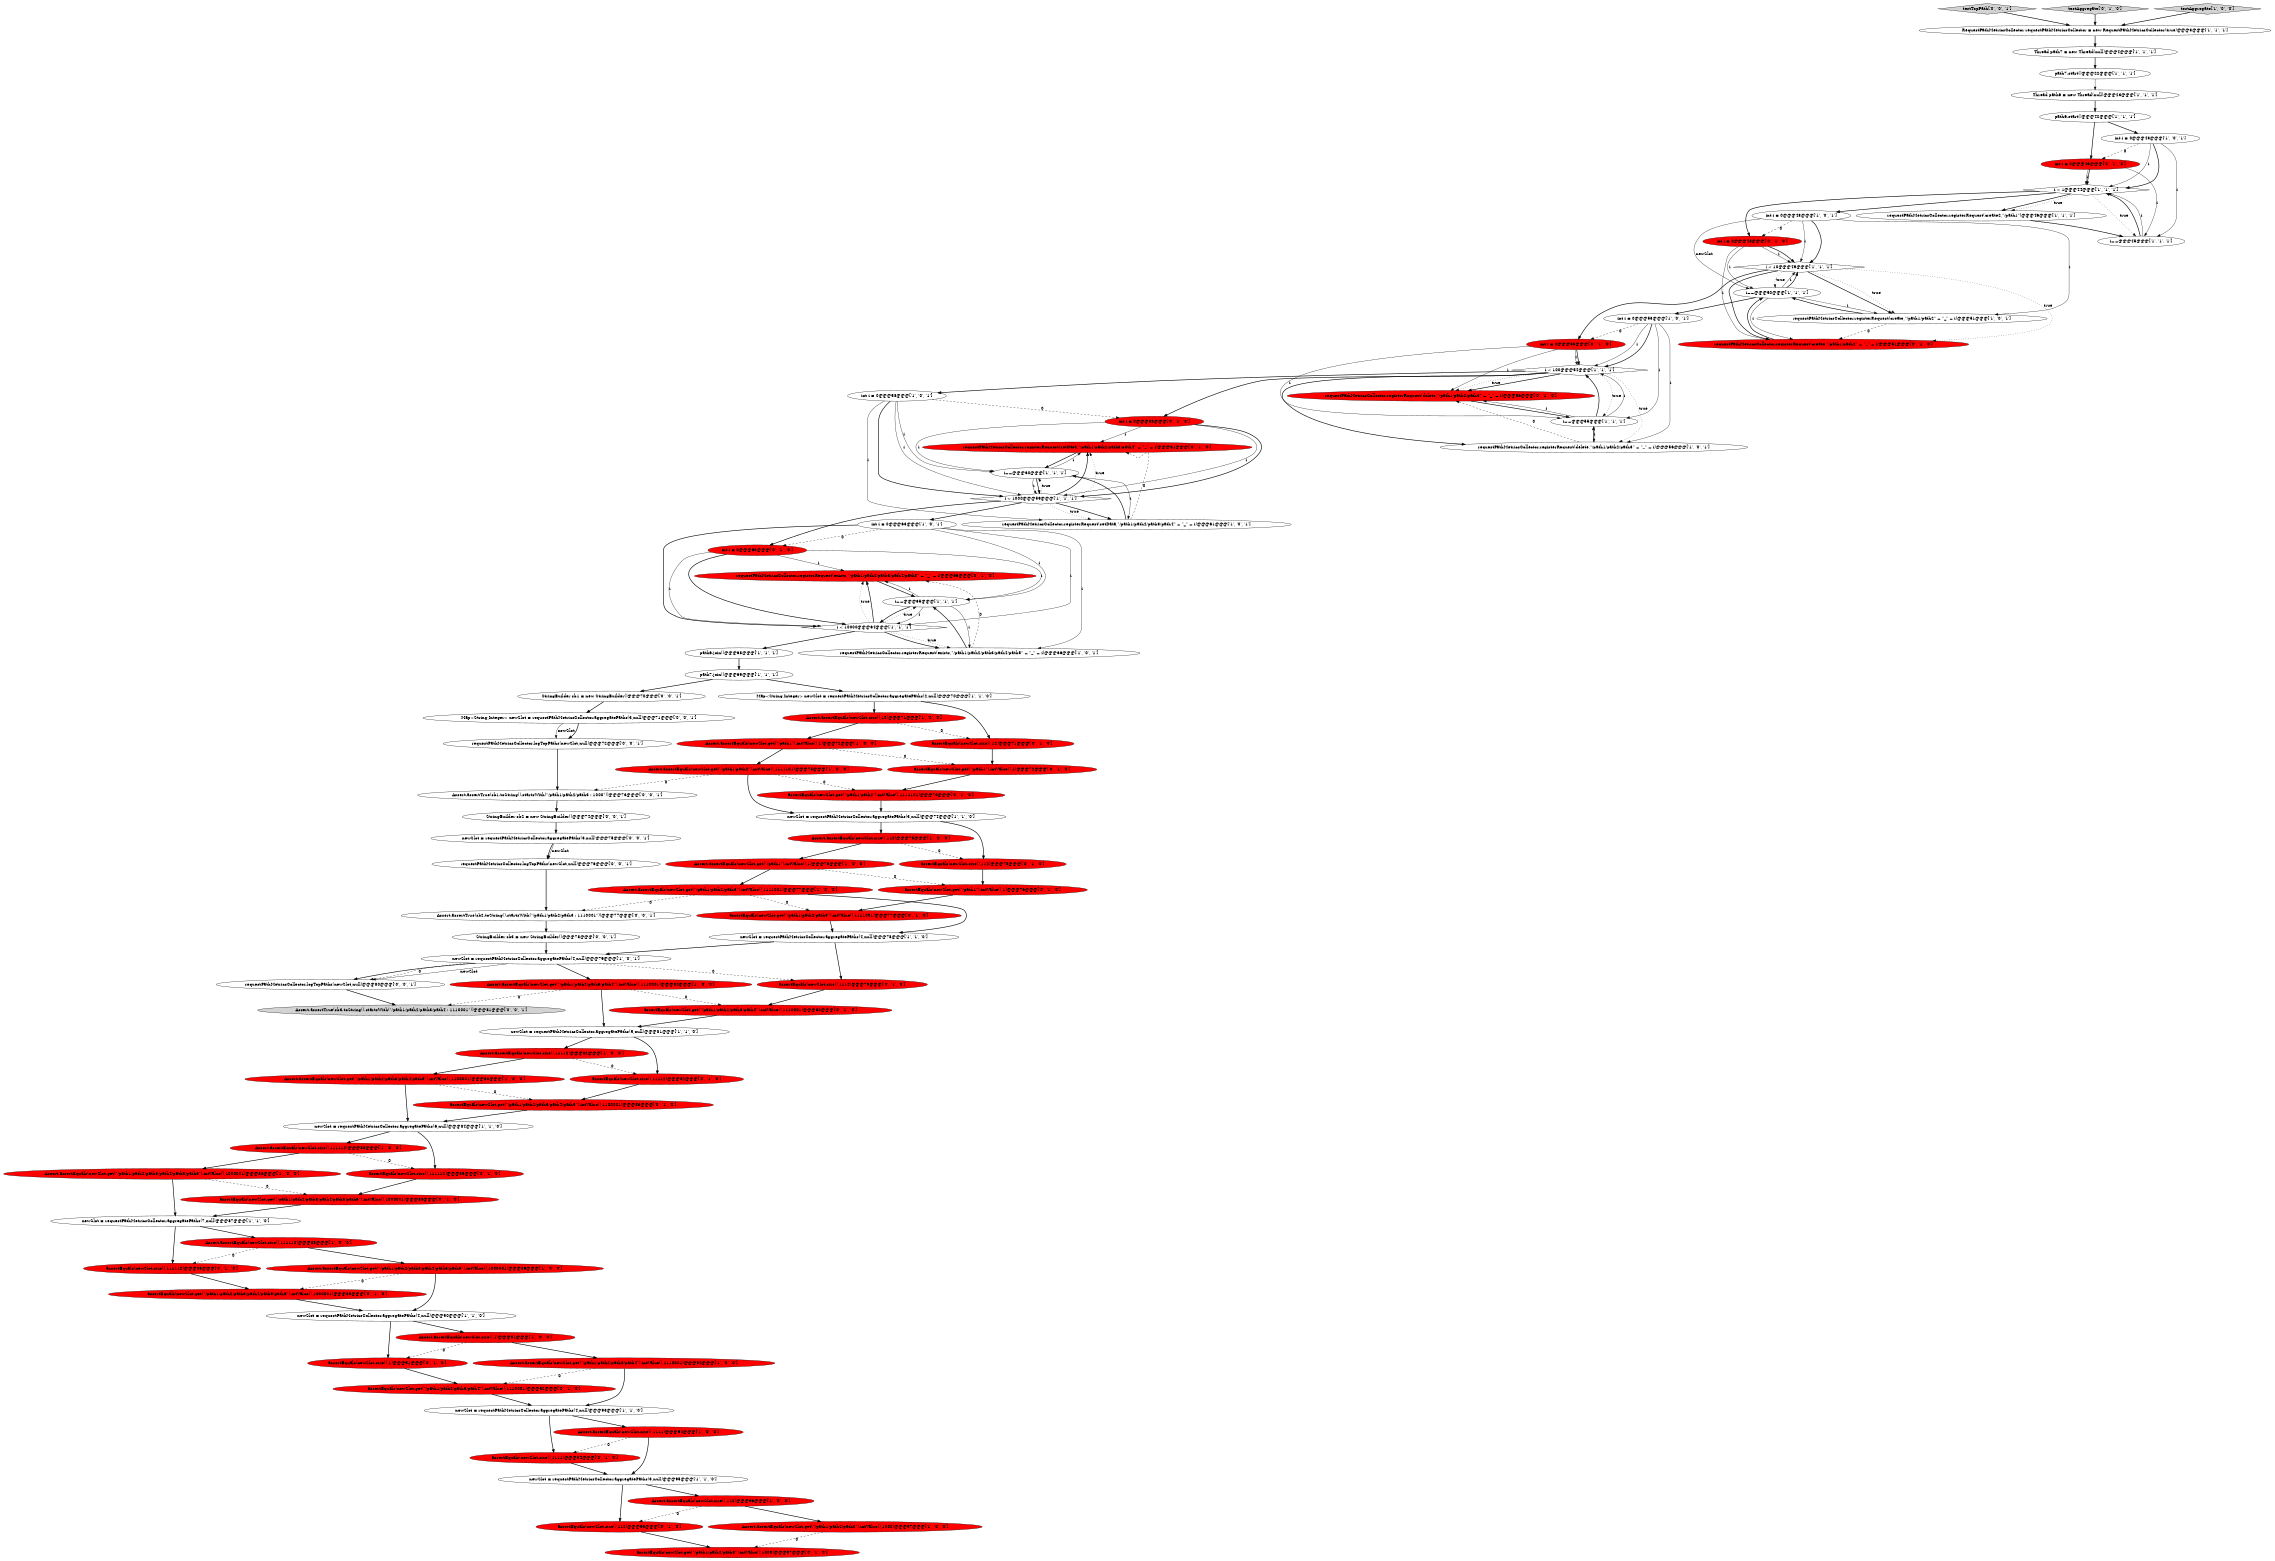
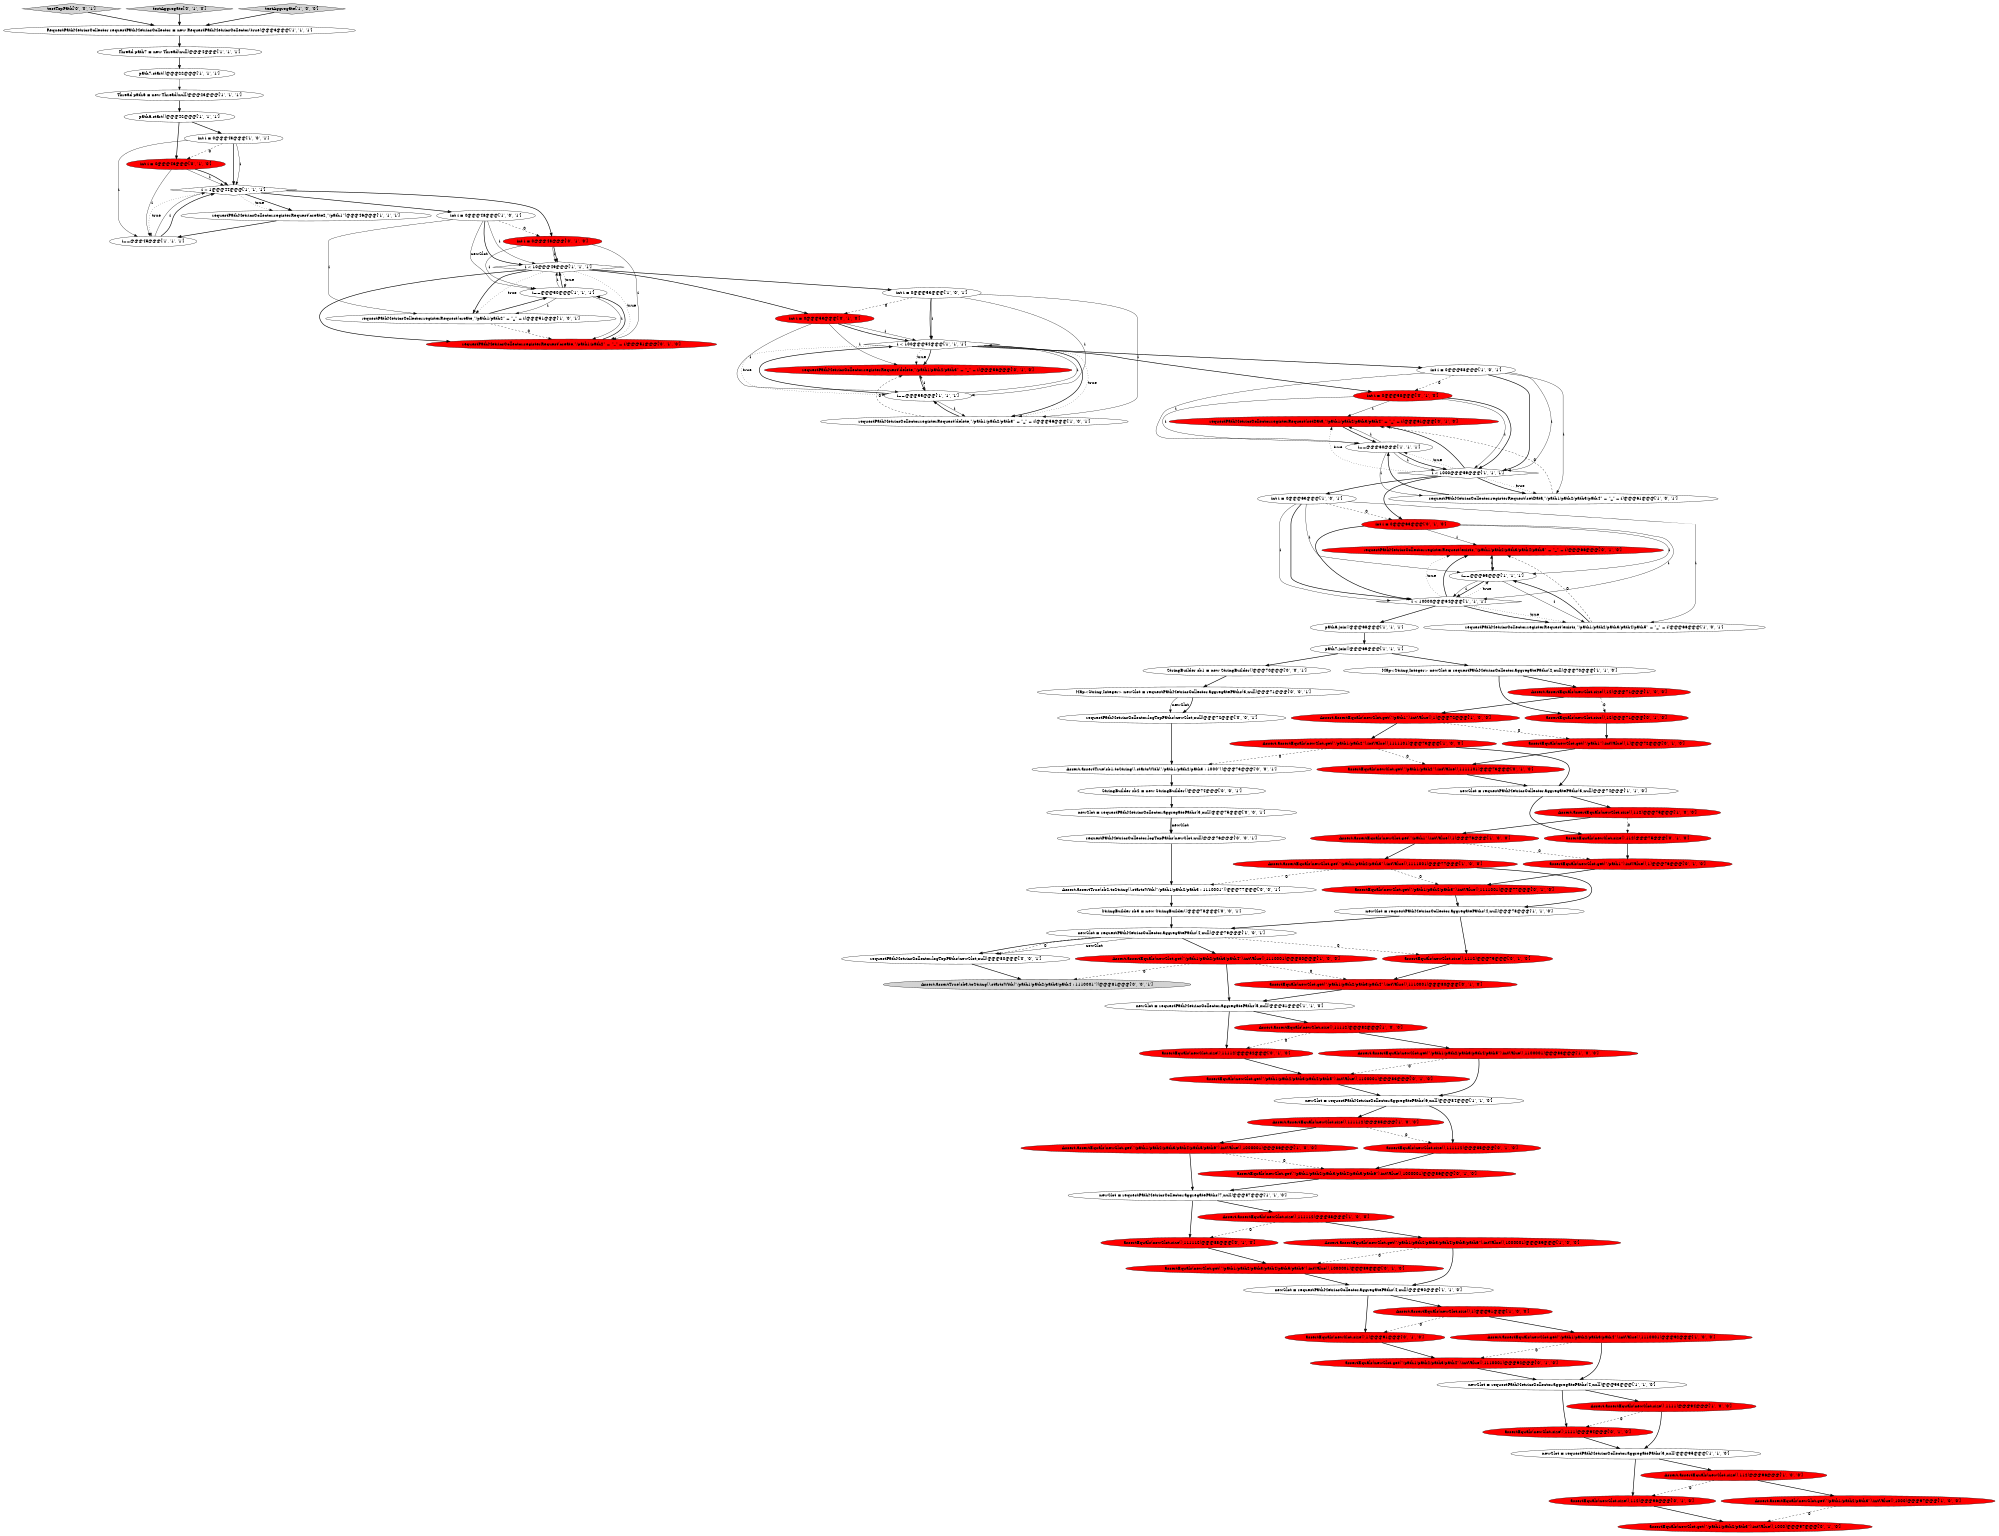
(1717, 305) -> (740, 280)
